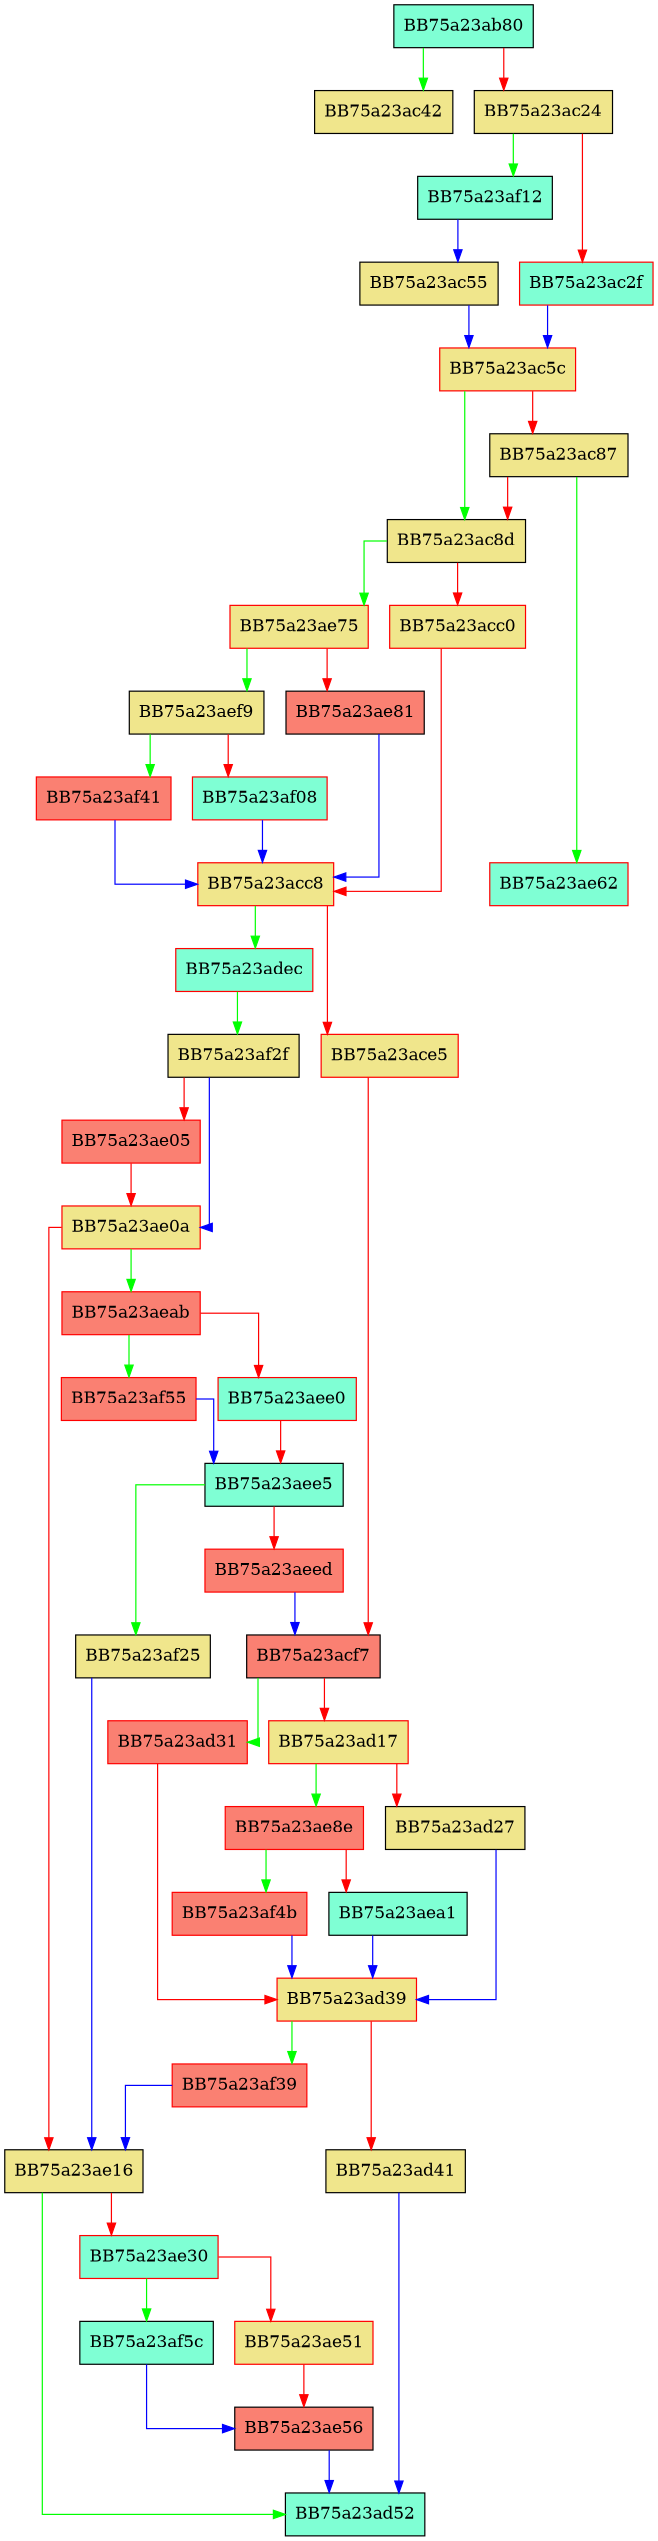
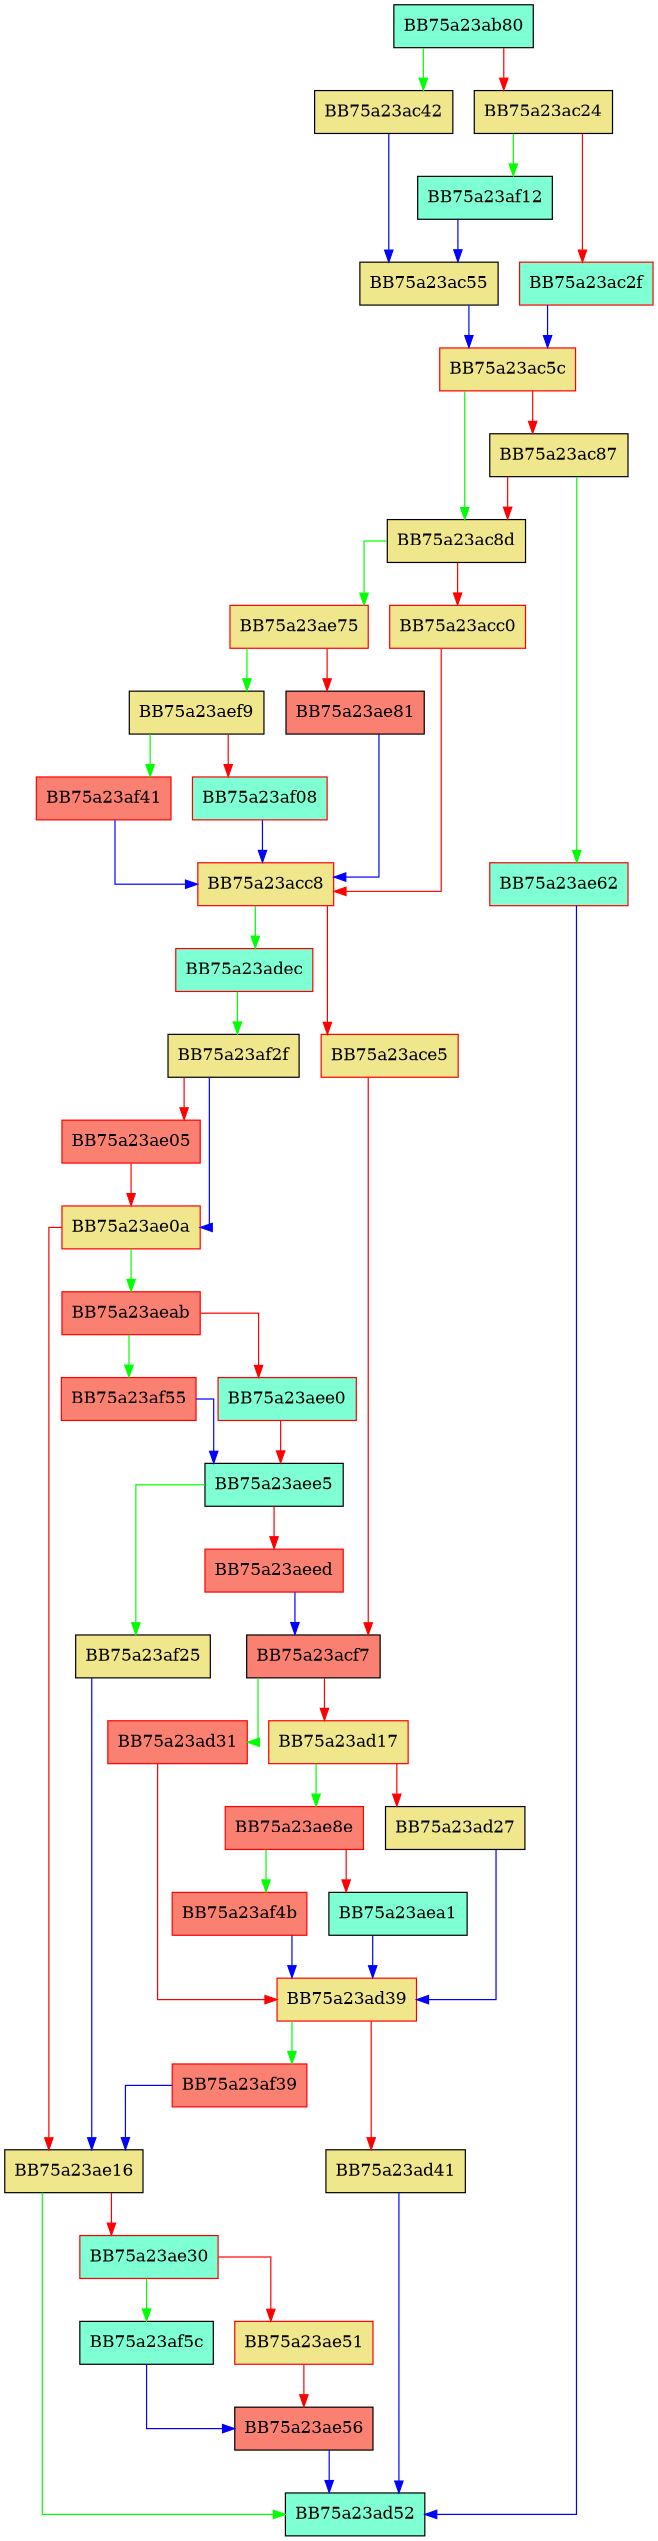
none -> (389, 192)
none -> (576, 1780)
